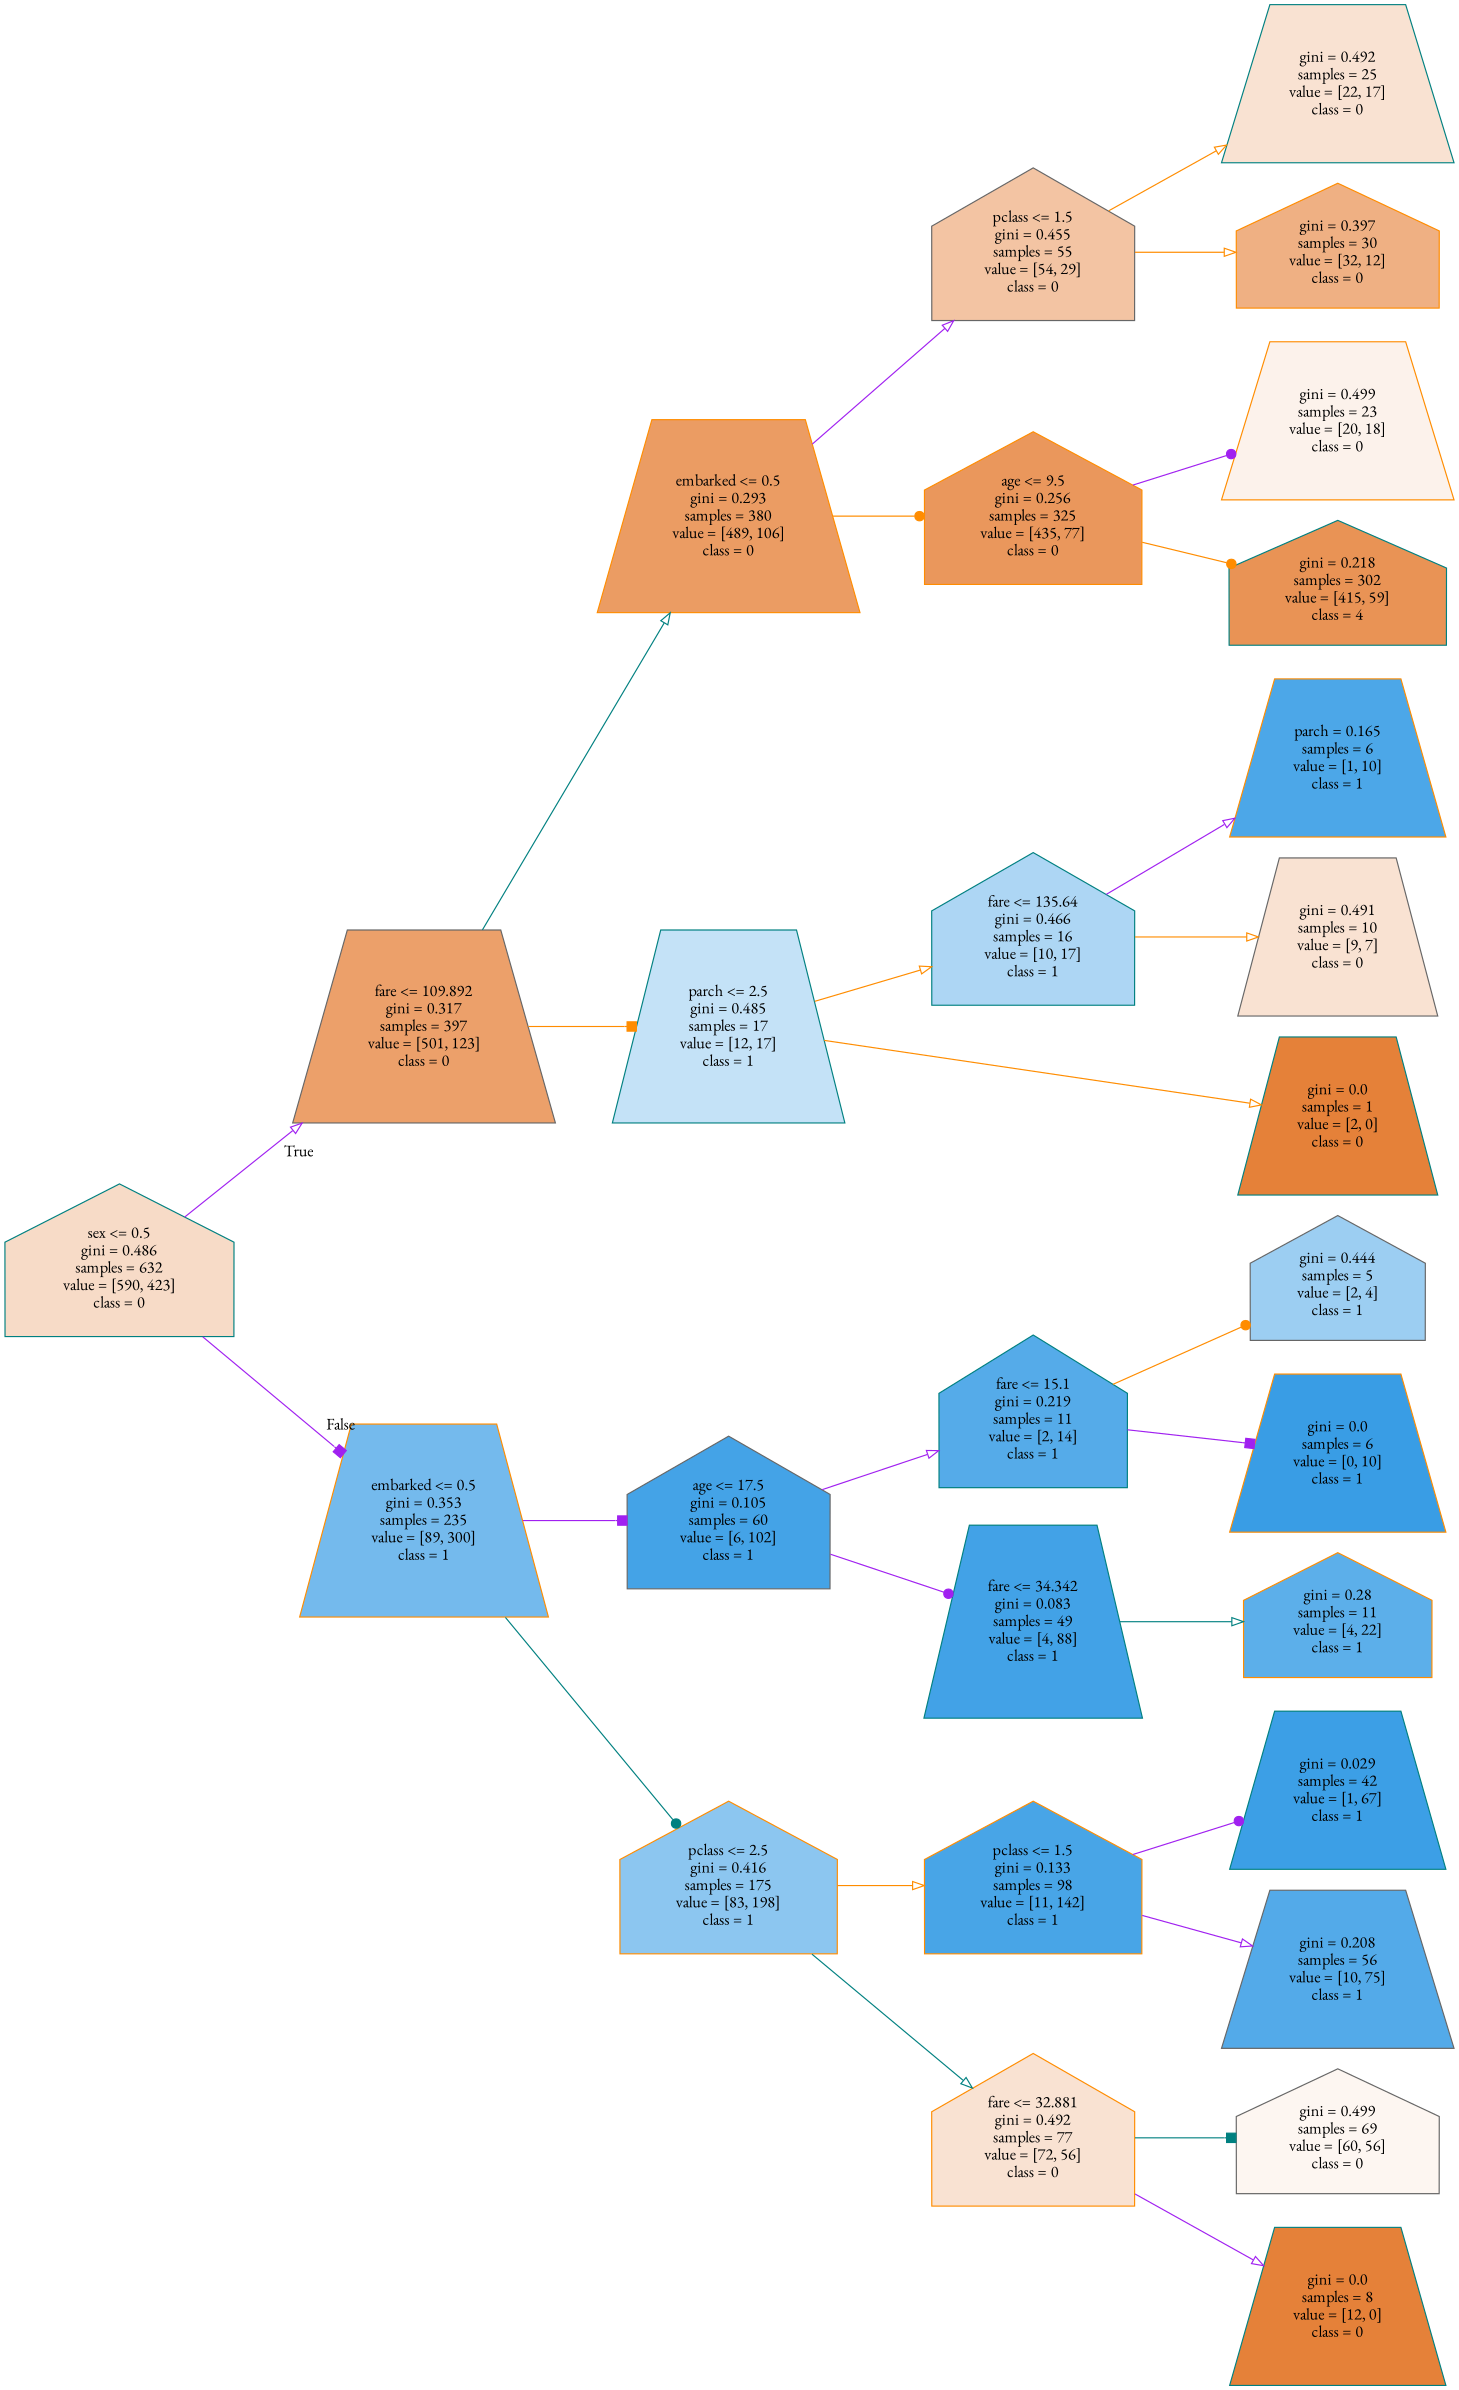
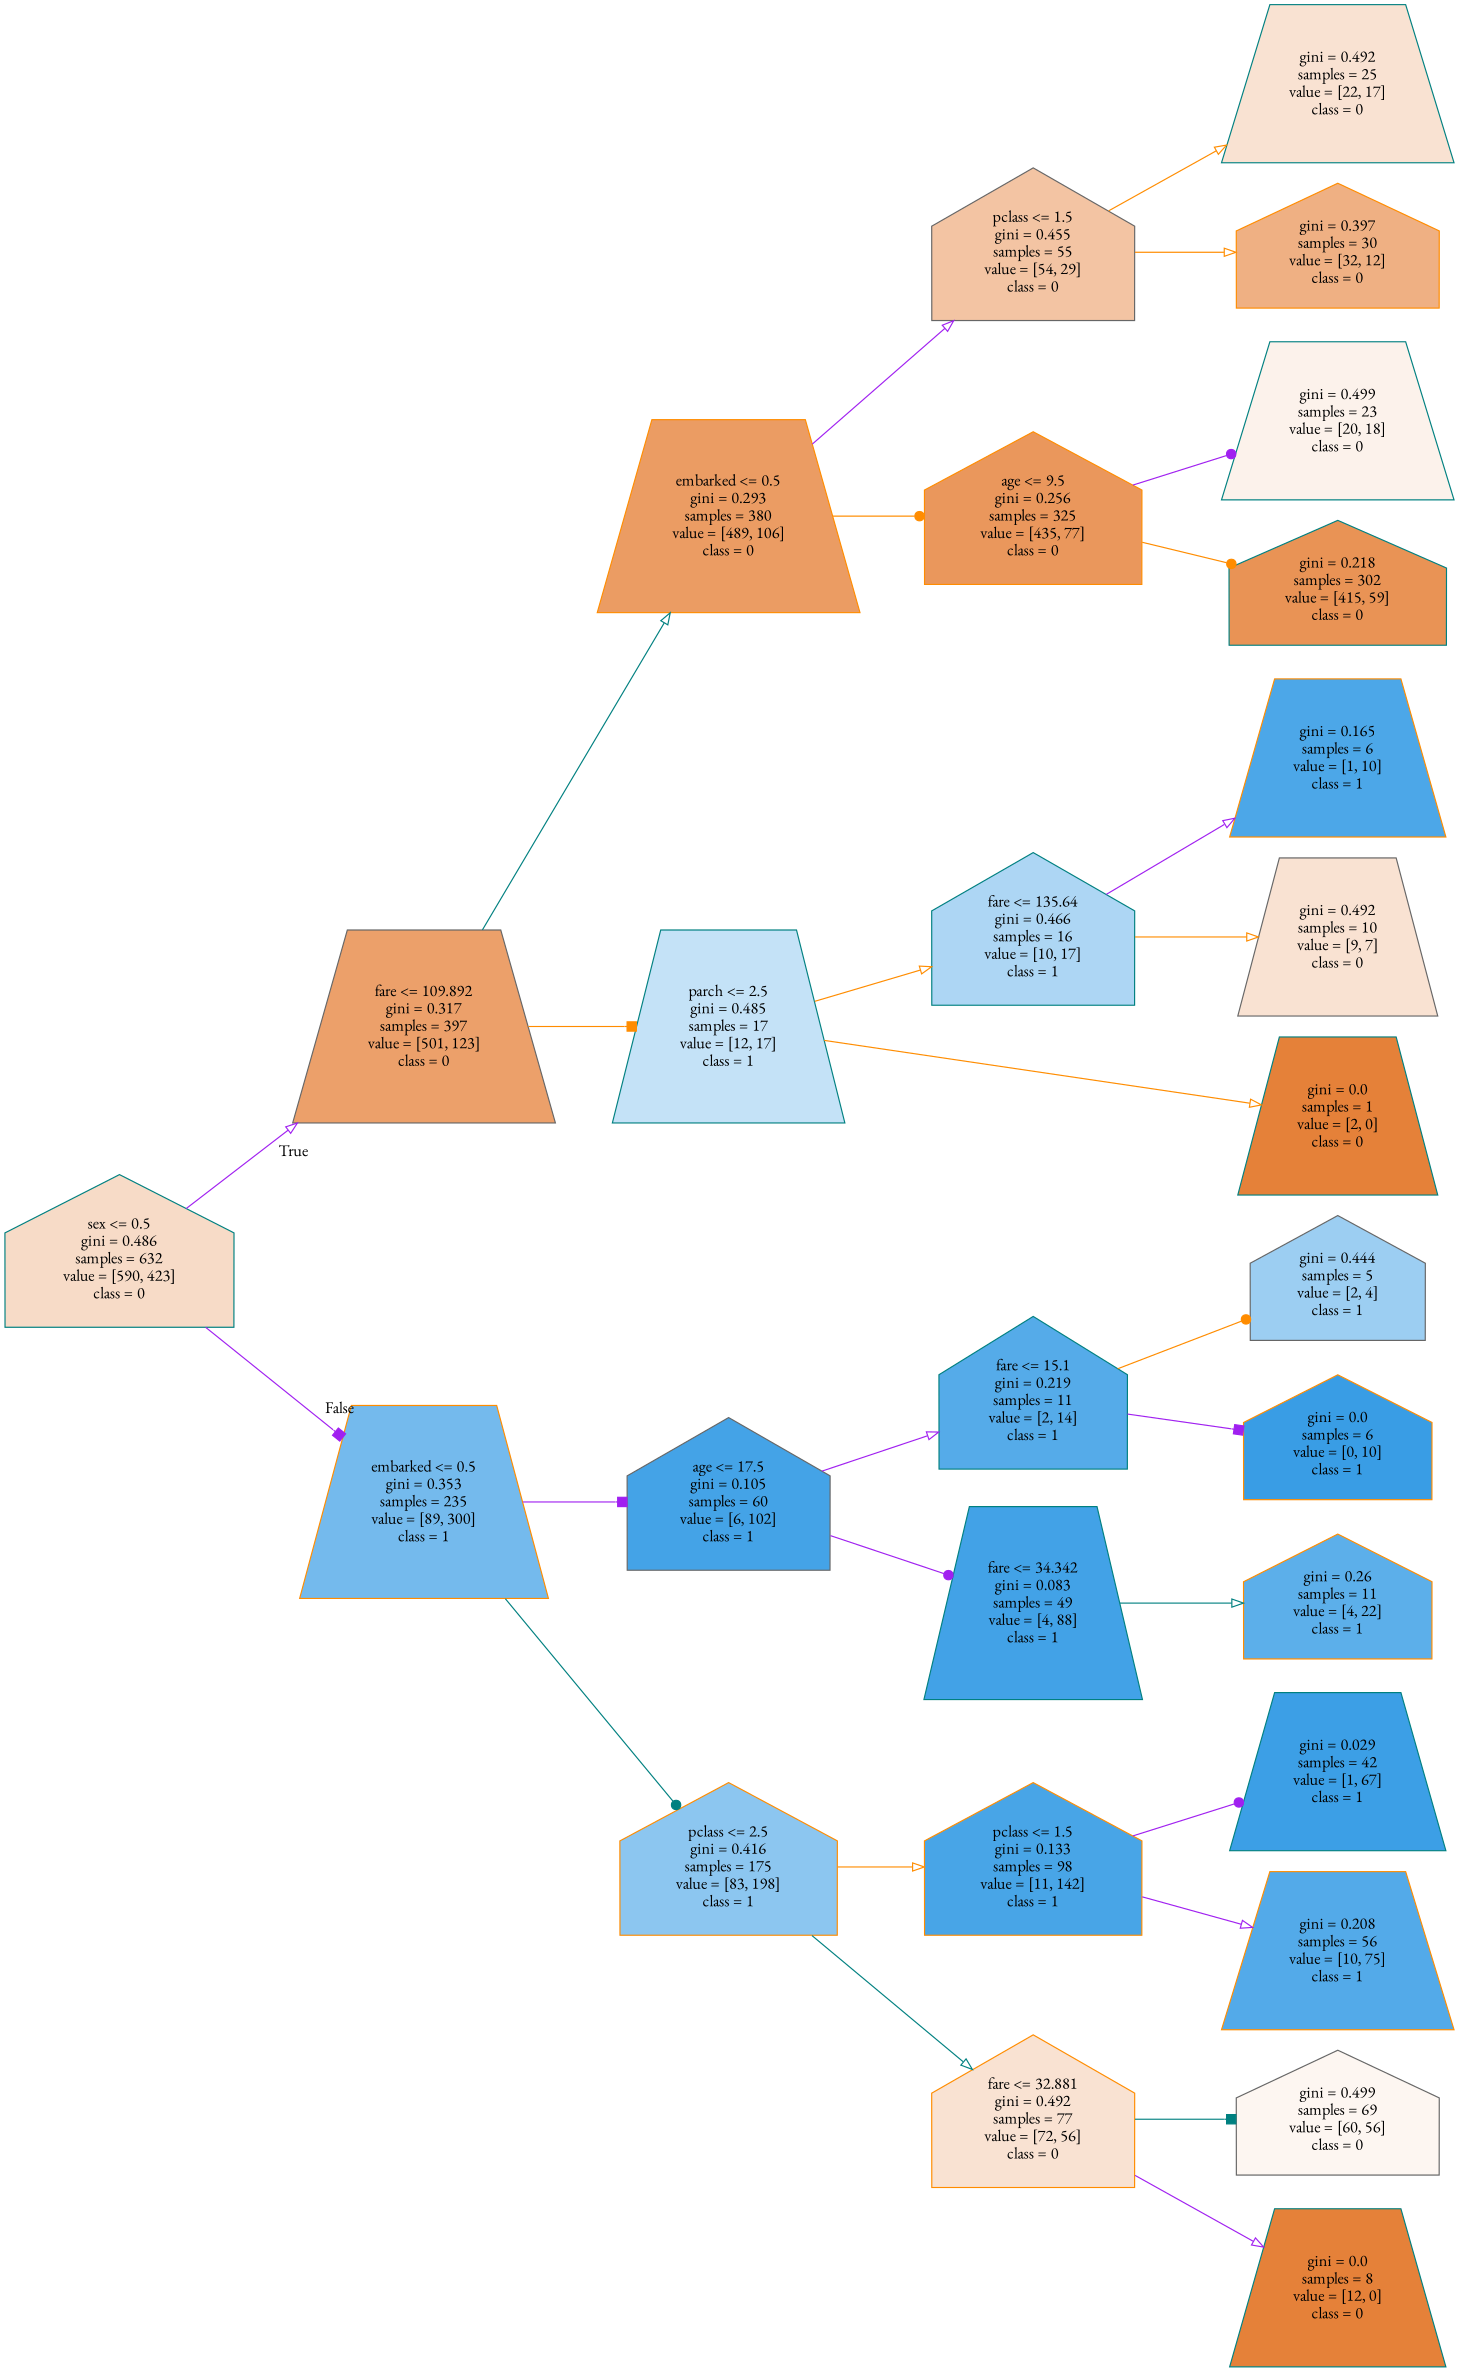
(1338, 421) -> (1338, 421)
(1338, 589) -> (1338, 589)
(1338, 758) -> (1338, 758)
(1338, 937) -> (1338, 937)
(1338, 1453) -> (1338, 1444)
(1338, 1622) -> (1338, 1603)
(1338, 1969) -> (1338, 1951)
